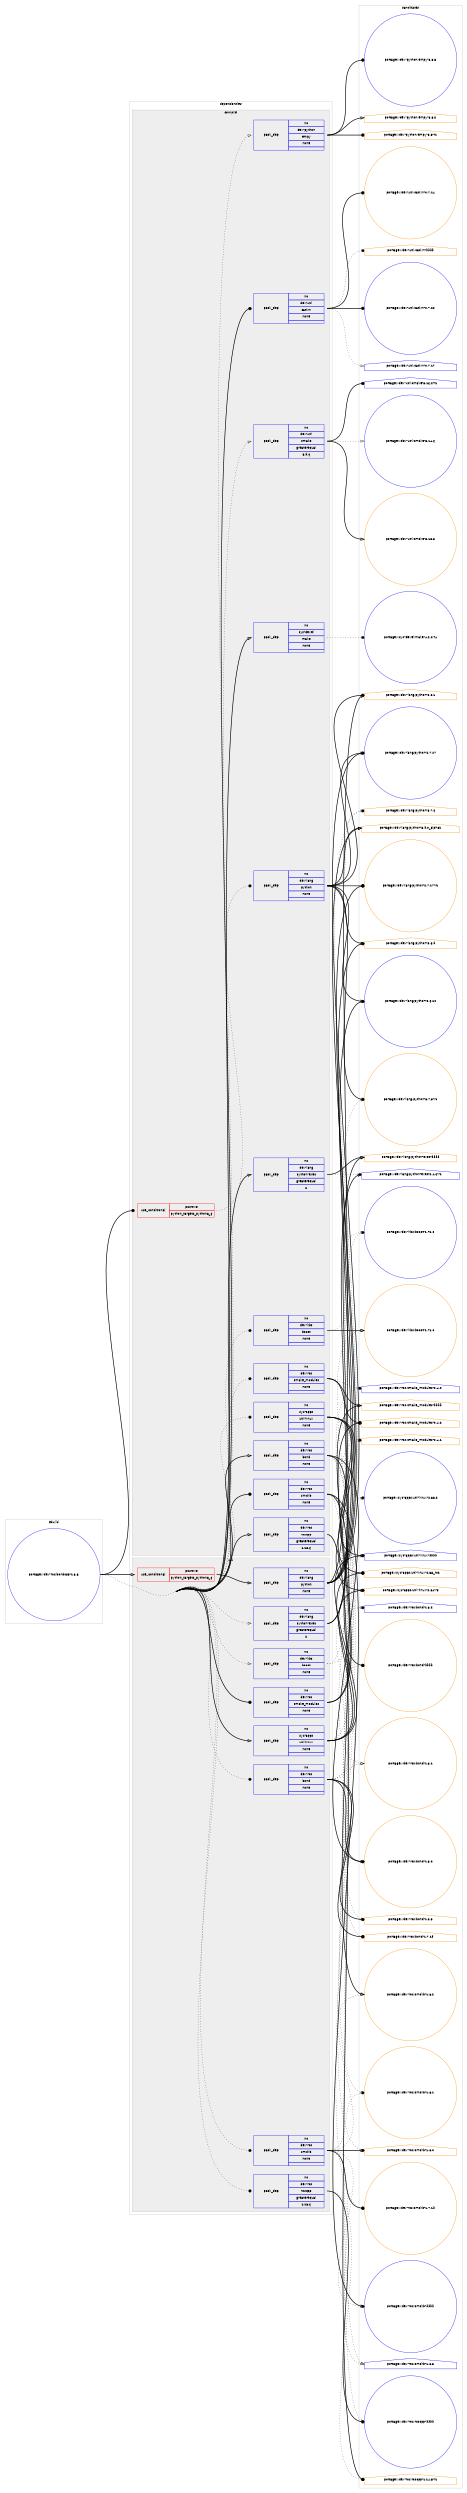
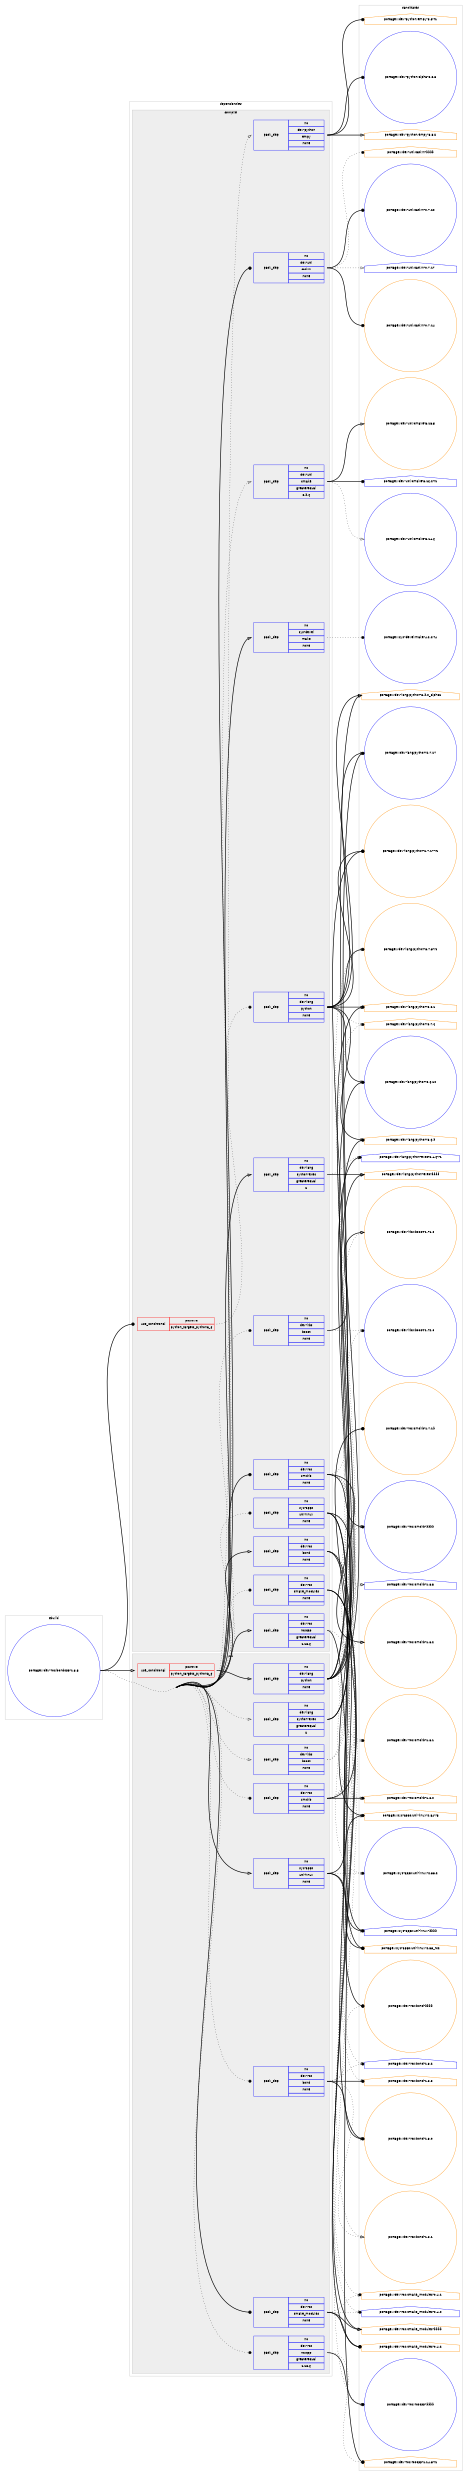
(411, 60) -> (411, 77)
(411, 1937) -> none
